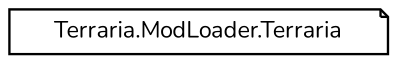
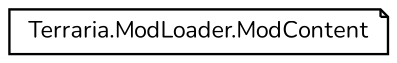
(199, 32) -> (199, 32)
